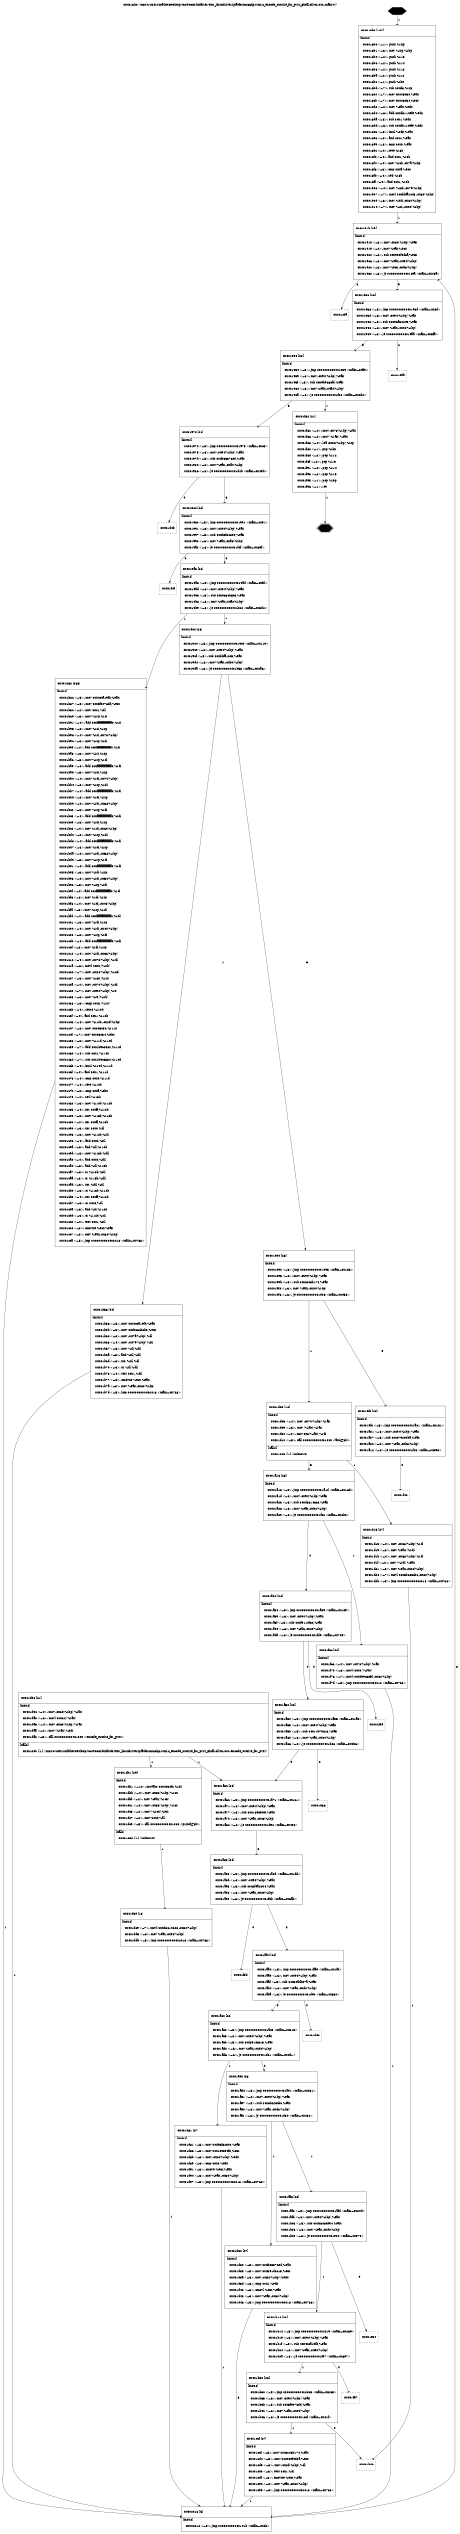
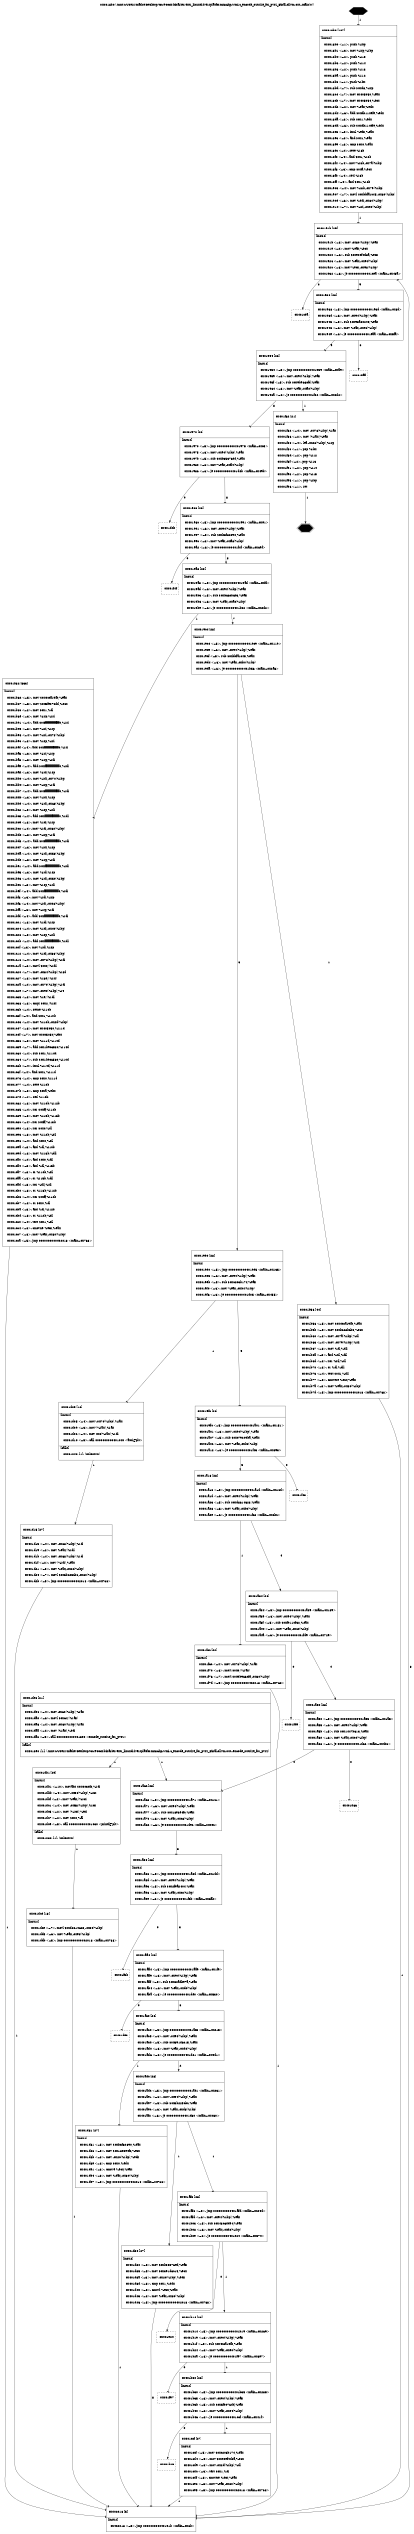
(309, 1464) -> (240, 1462)
(411, 2029) -> (15, 2076)
(170, 2232) -> (72, 2234)
